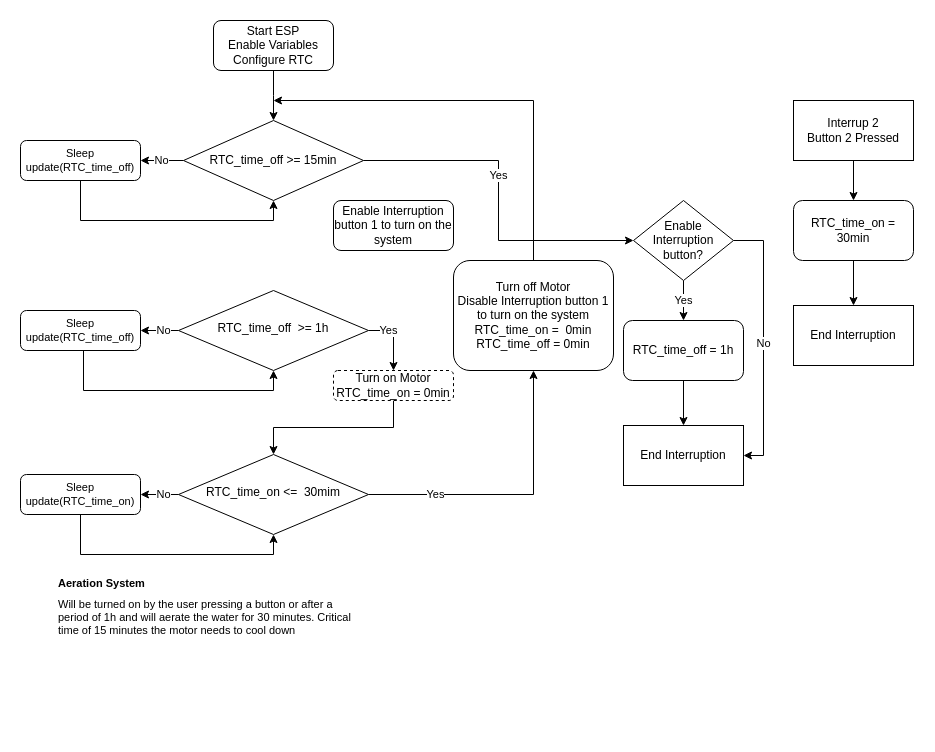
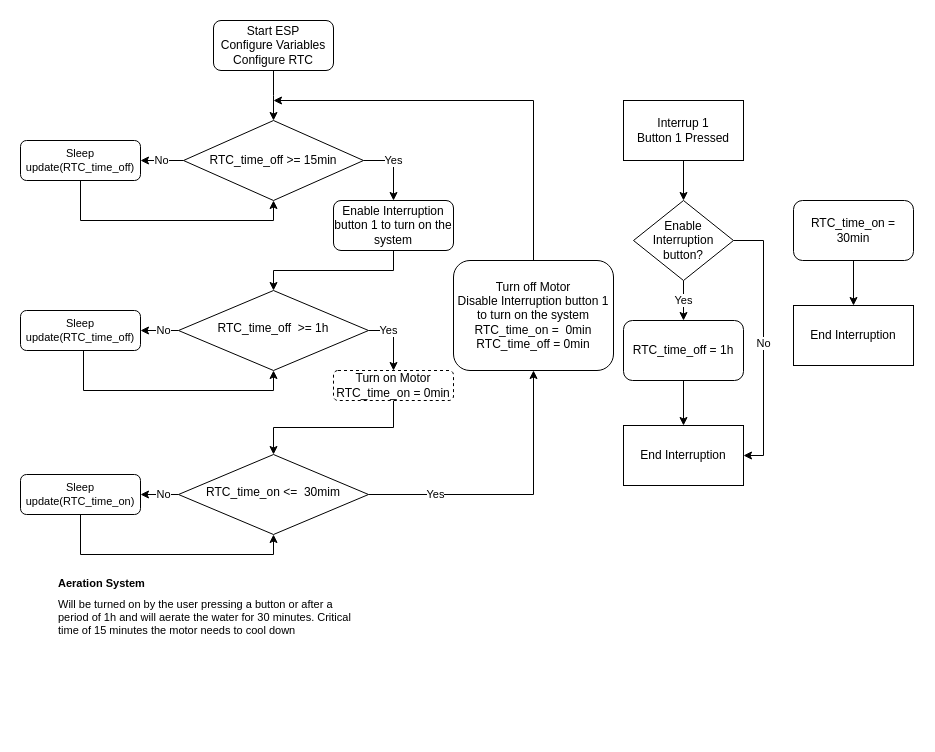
(274, 46) -> (274, 46)
none -> (684, 131)
(854, 131) -> none
none -> (684, 177)
(854, 177) -> none
(499, 207) -> (394, 172)
none -> (338, 271)
